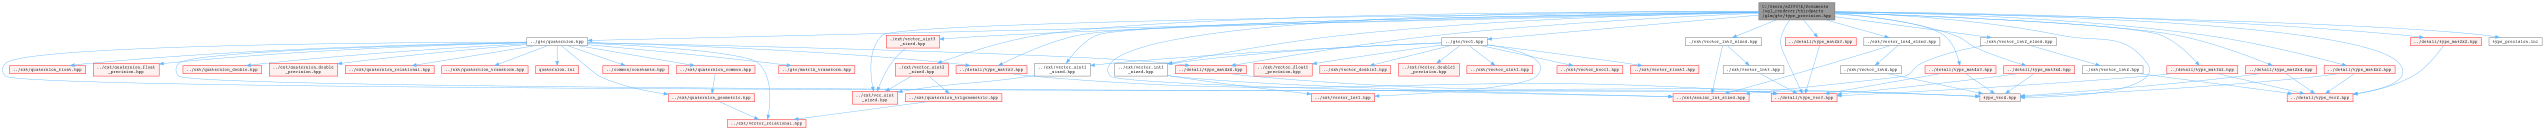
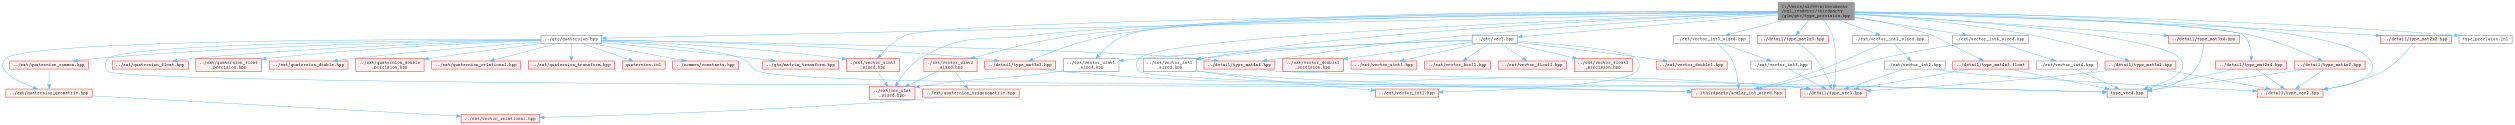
(701, 51) -> (722, 47)
(1961, 70) -> (1991, 65)
(1925, 85) -> (1876, 78)
(1711, 98) -> (1739, 93)
